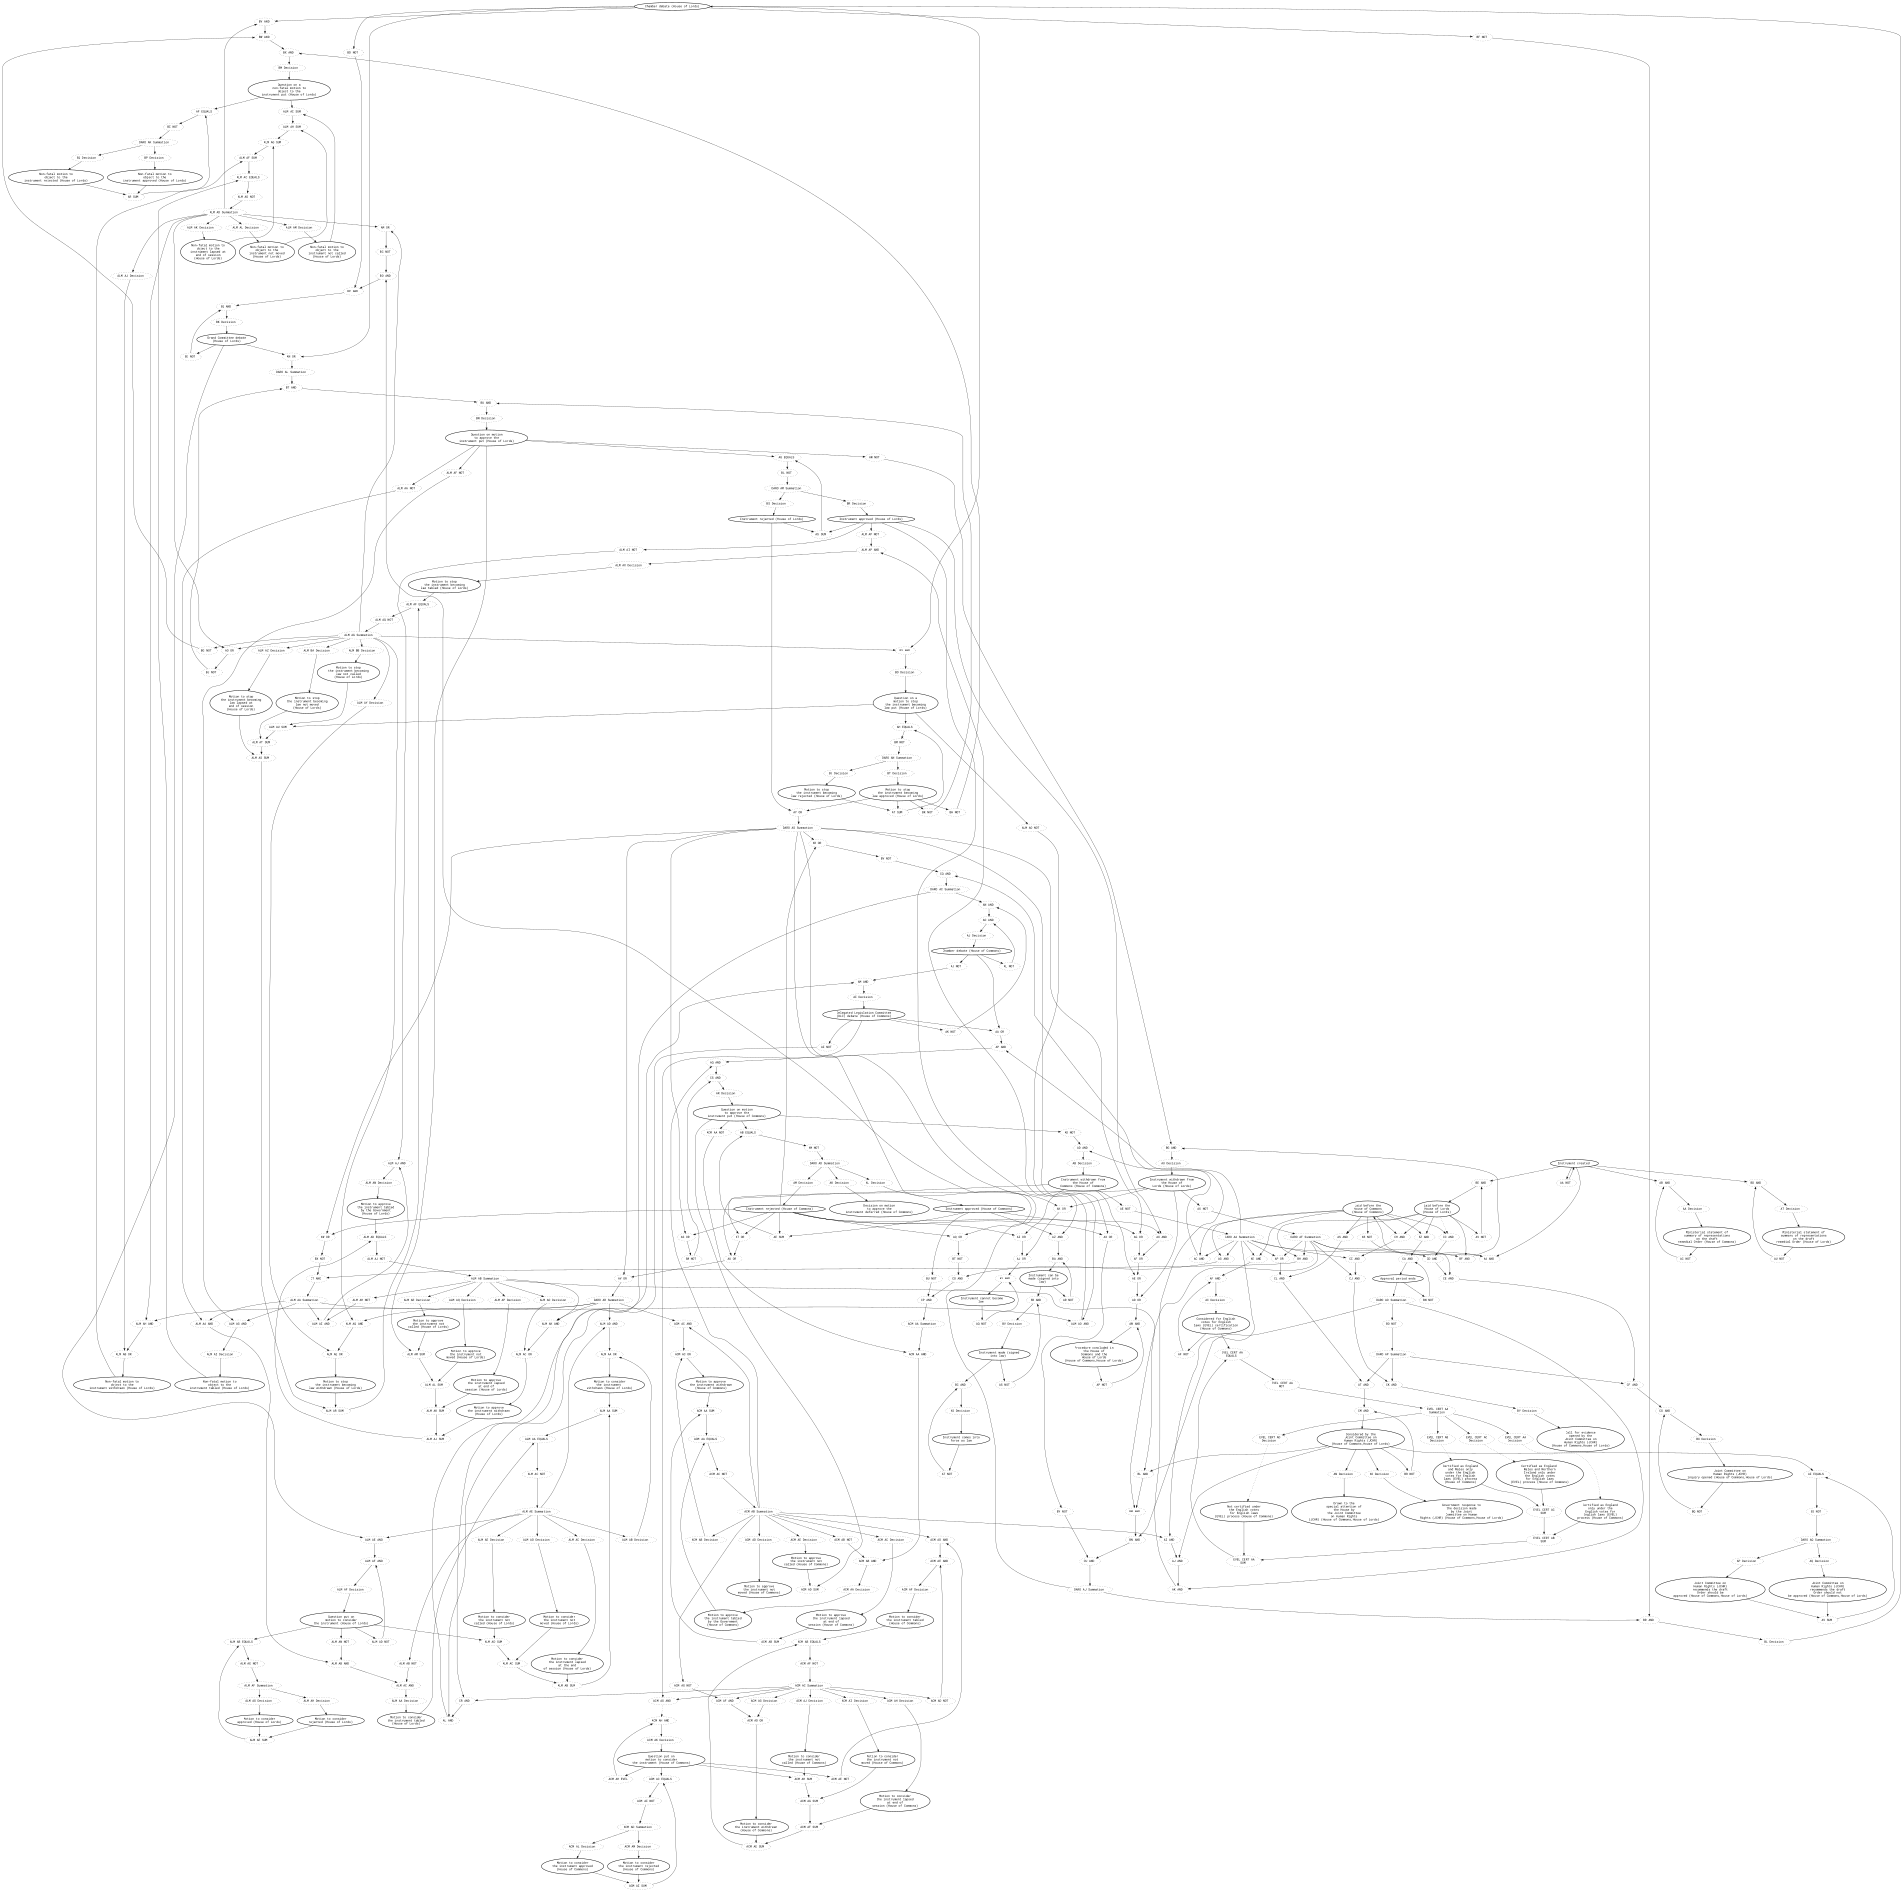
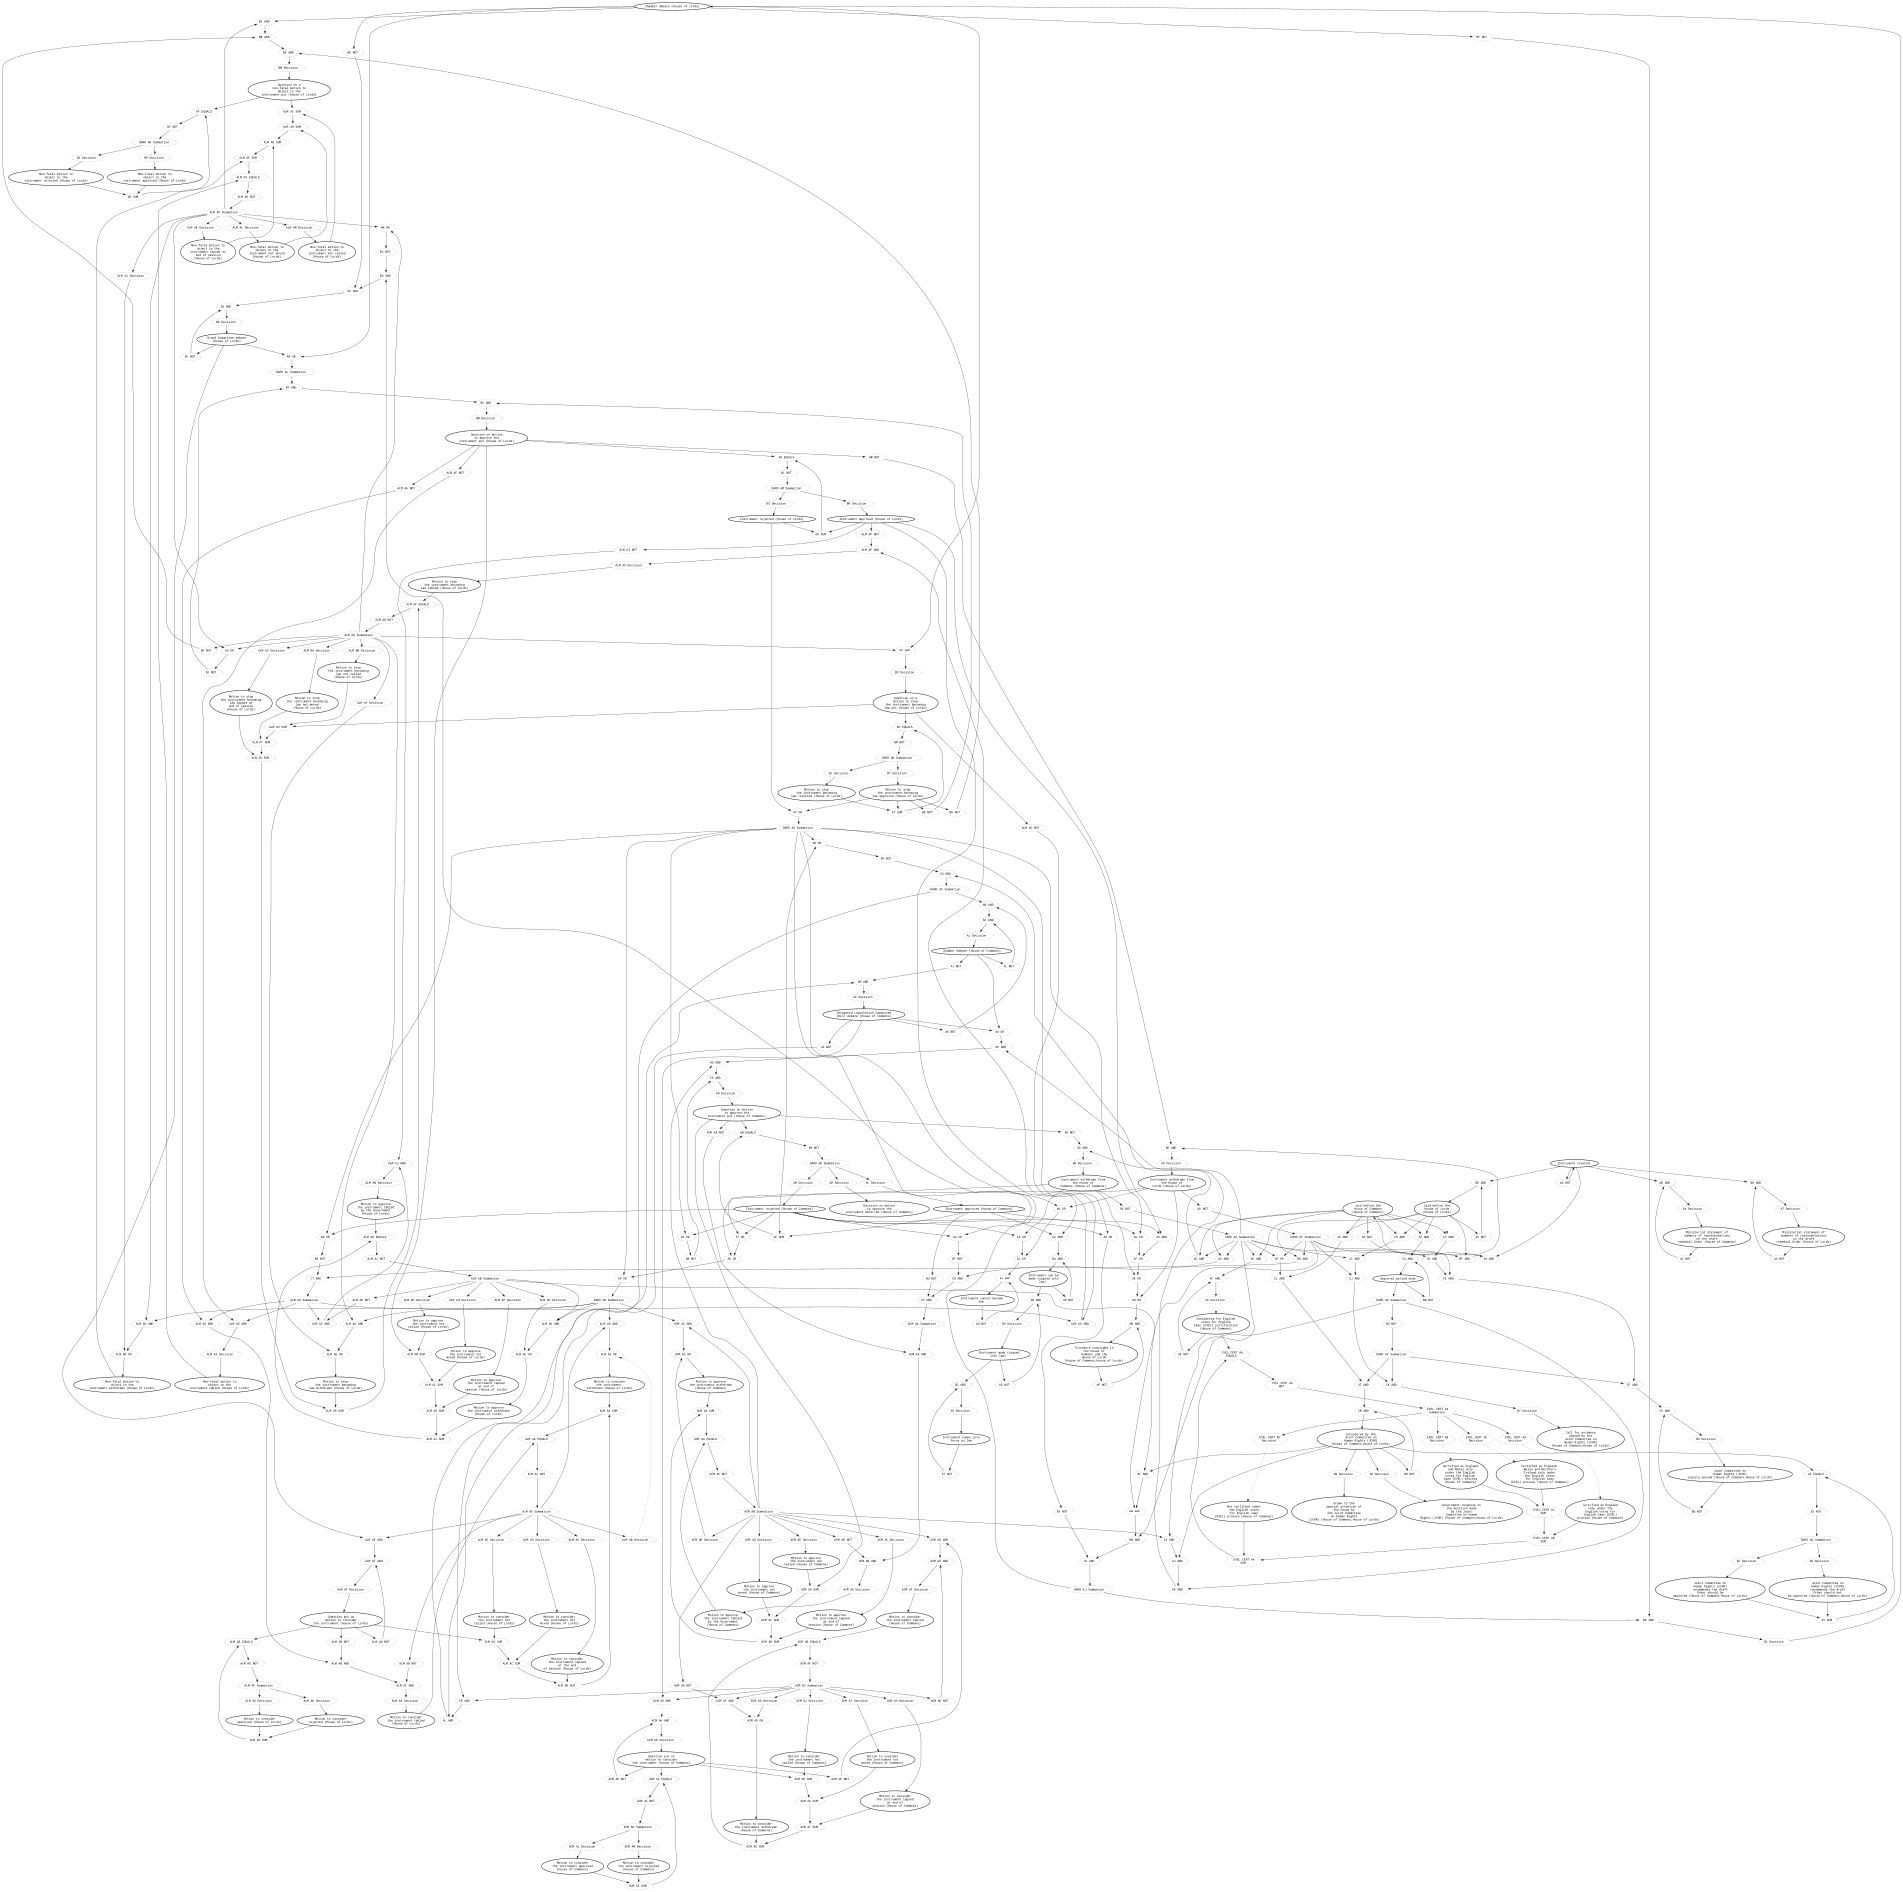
(650, 1440) -> (650, 1440)
none -> (771, 1620)
(618, 1779) -> (618, 1779)
